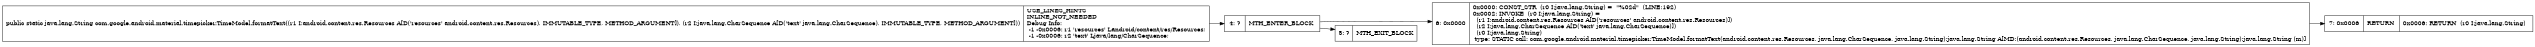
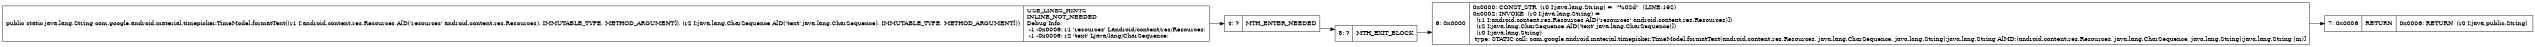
(1374, 21) -> (1422, 32)
(1281, 23) -> (1281, 23)
(2465, 23) -> (2465, 23)
